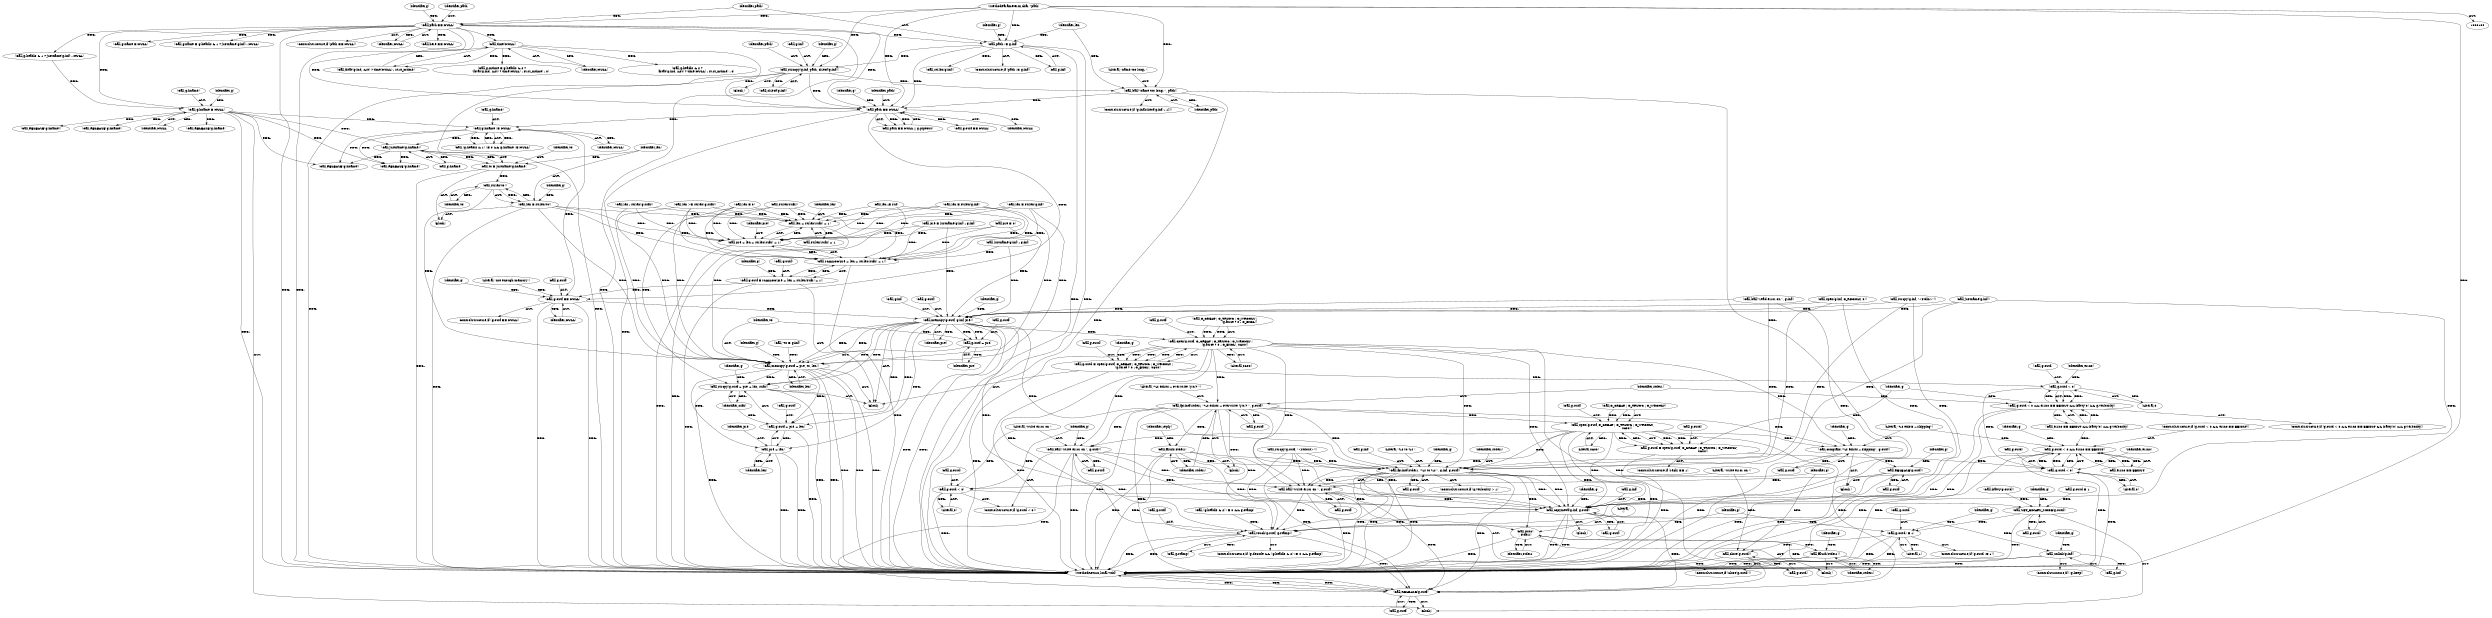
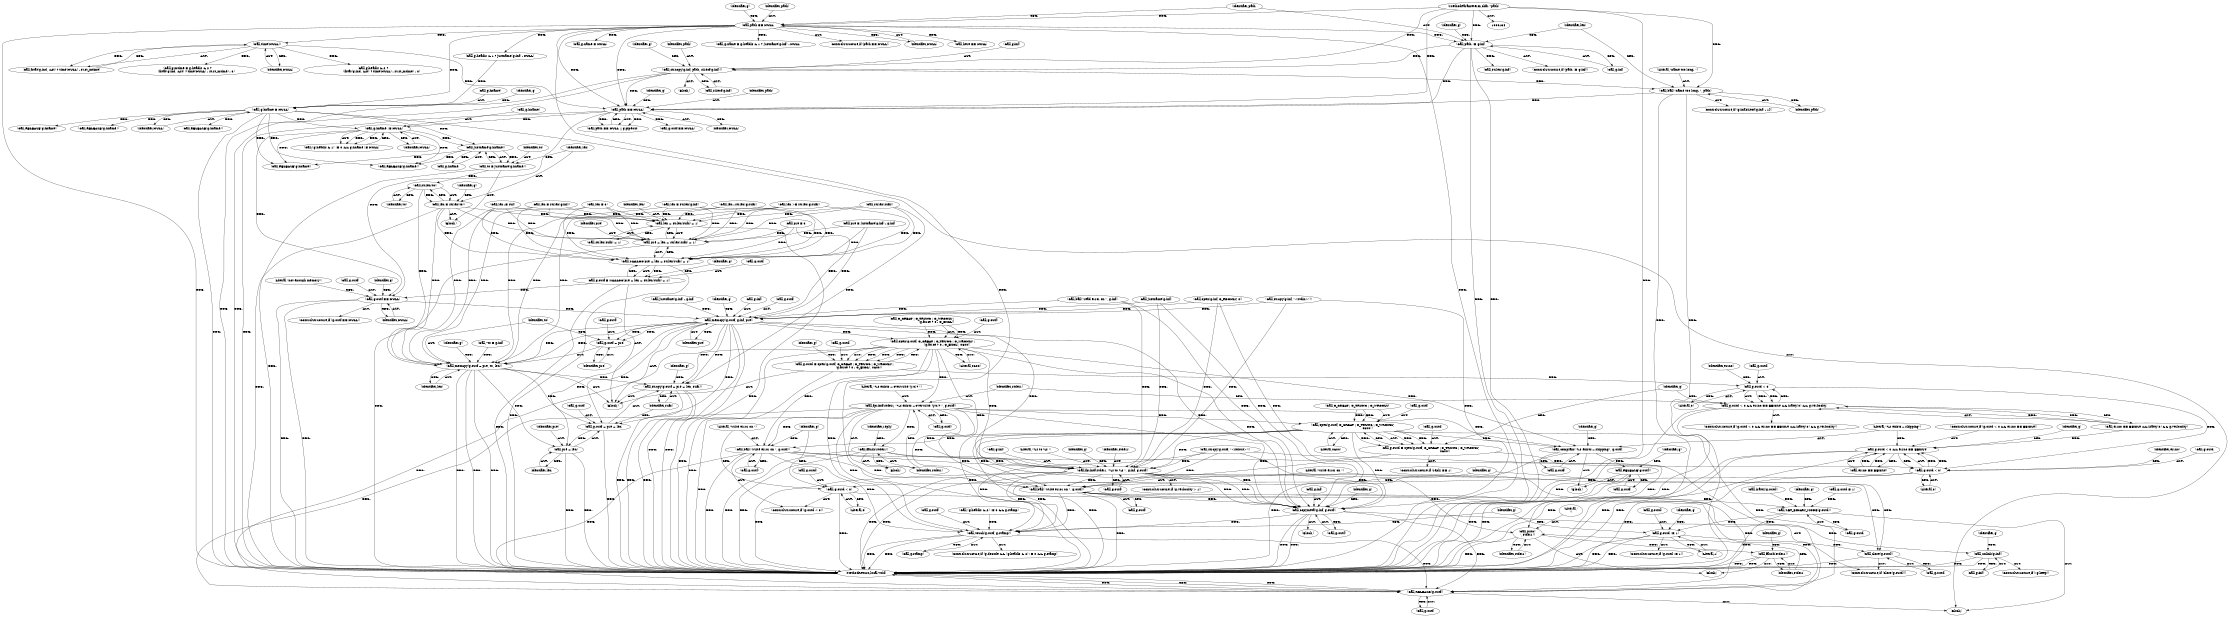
(948, 257) -> (800, 249)
